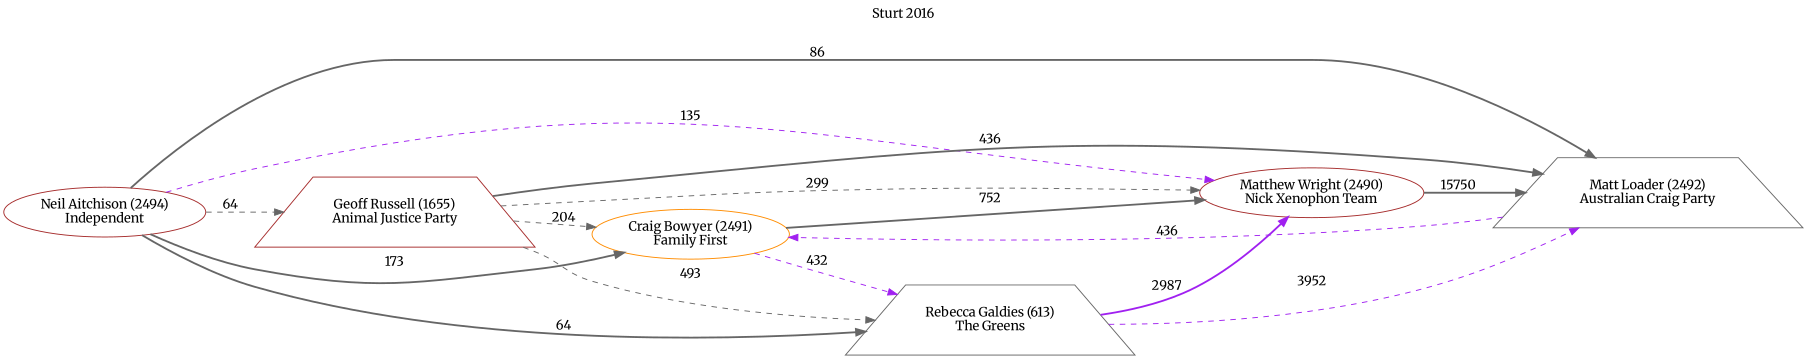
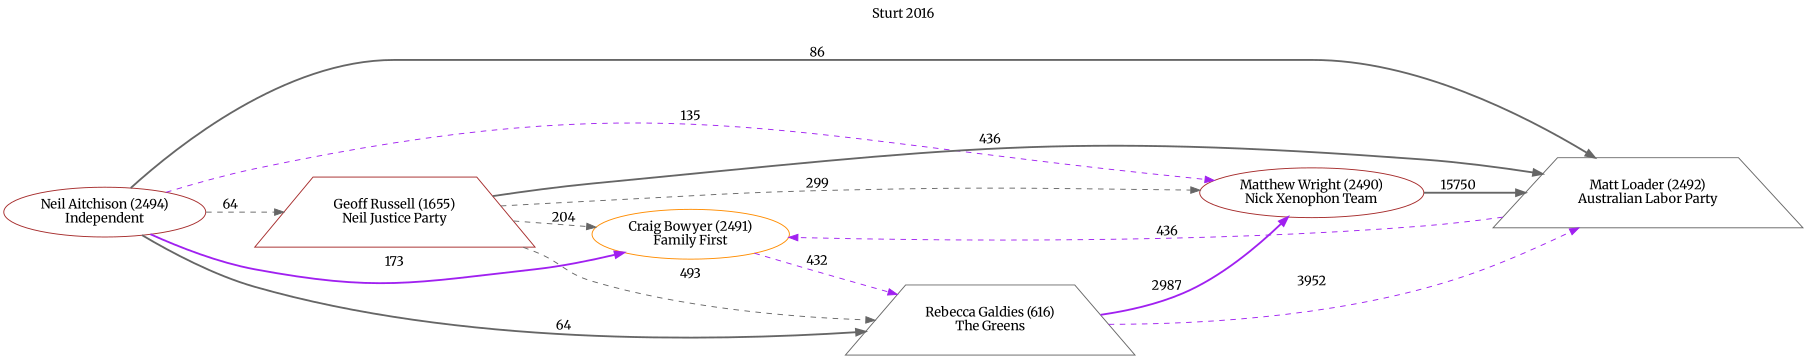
(1648, 193) -> (1648, 193)
(395, 212) -> (395, 212)
(990, 214) -> none
(380, 283) -> (380, 283)
(990, 320) -> (990, 320)
